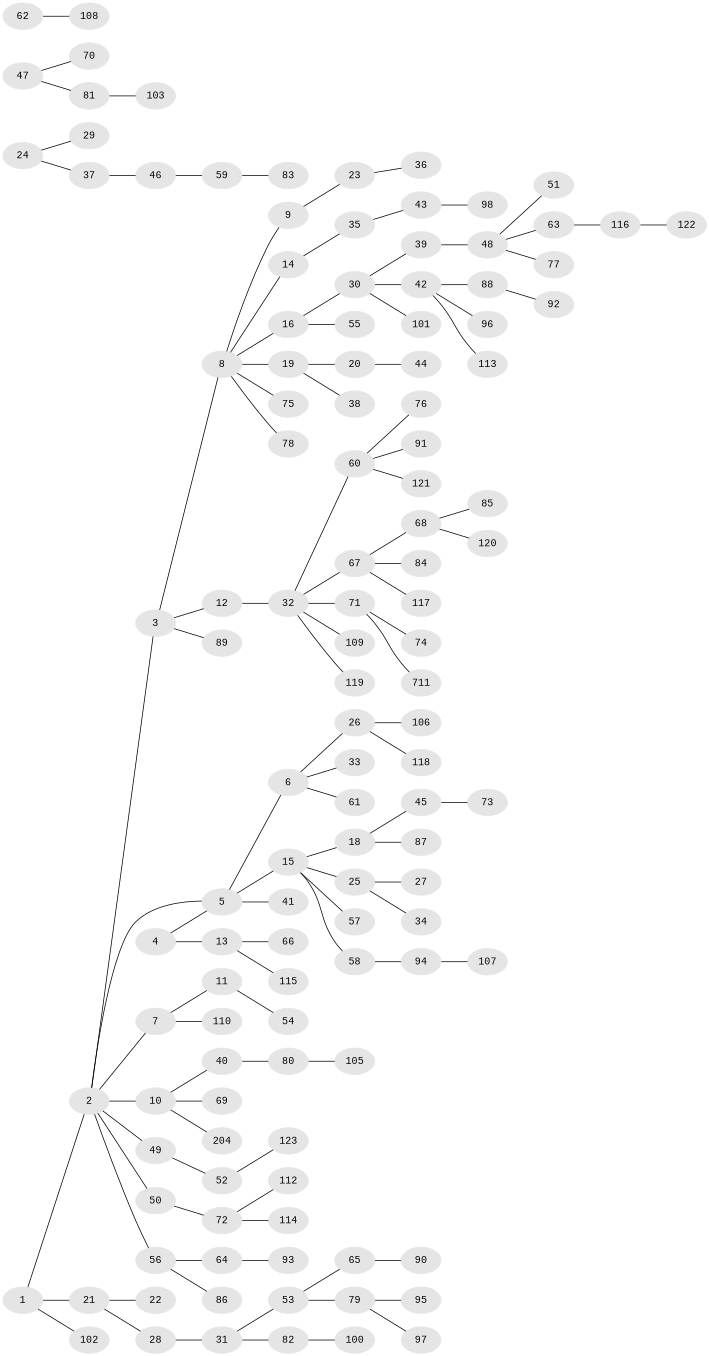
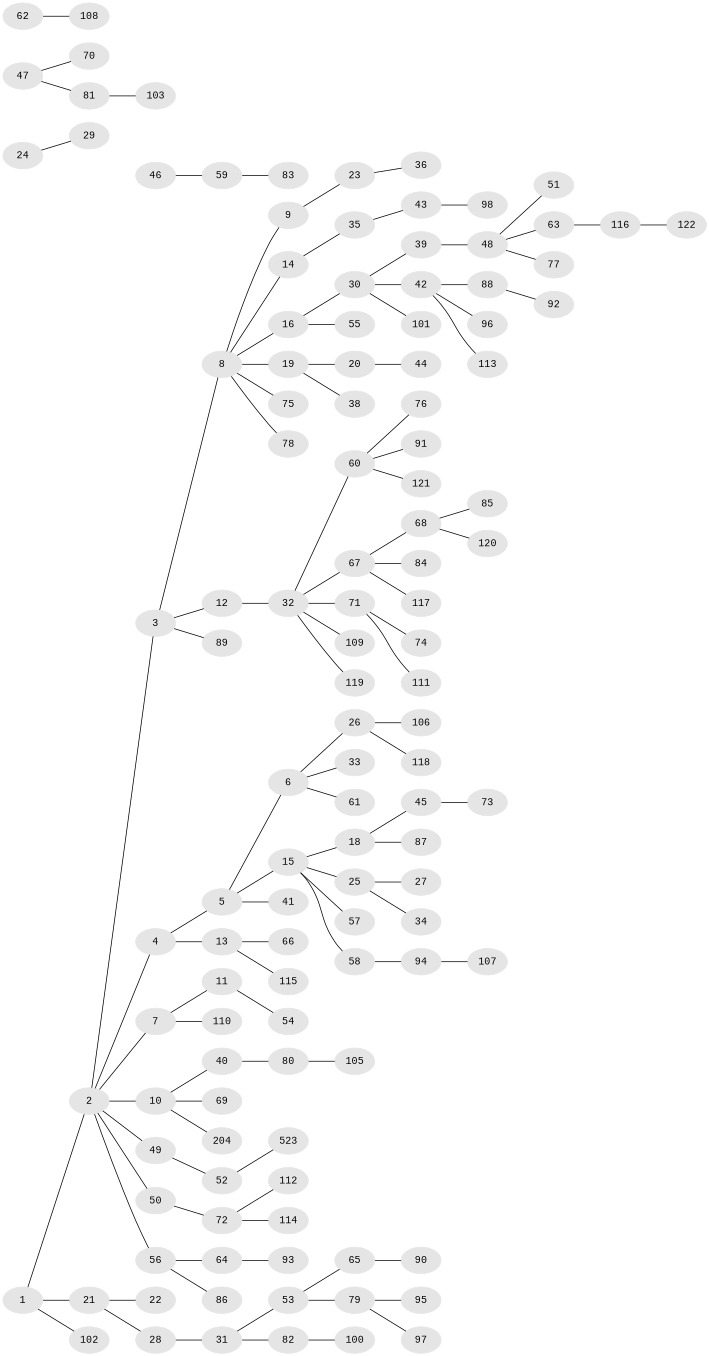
(89, 176) -> none
(421, 683) -> (421, 683)
(115, 968) -> (122, 1021)
(288, 1141) -> (288, 1141)
